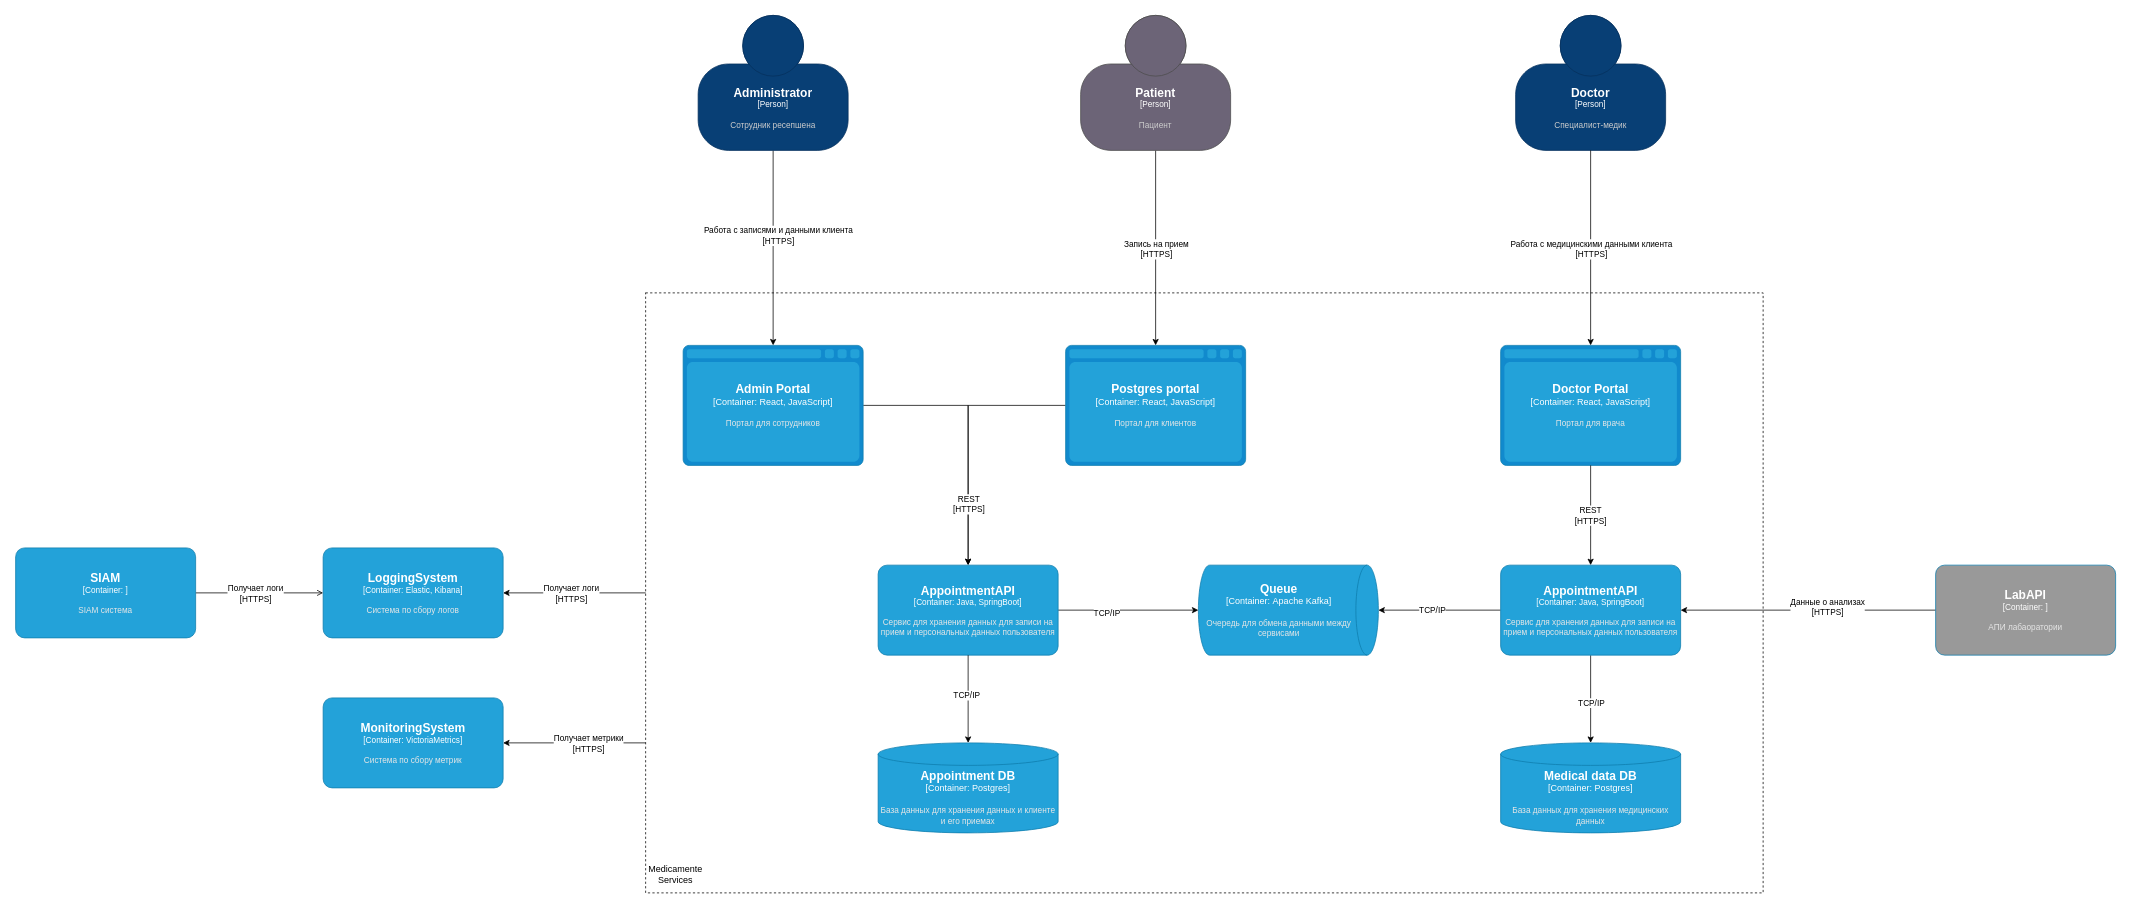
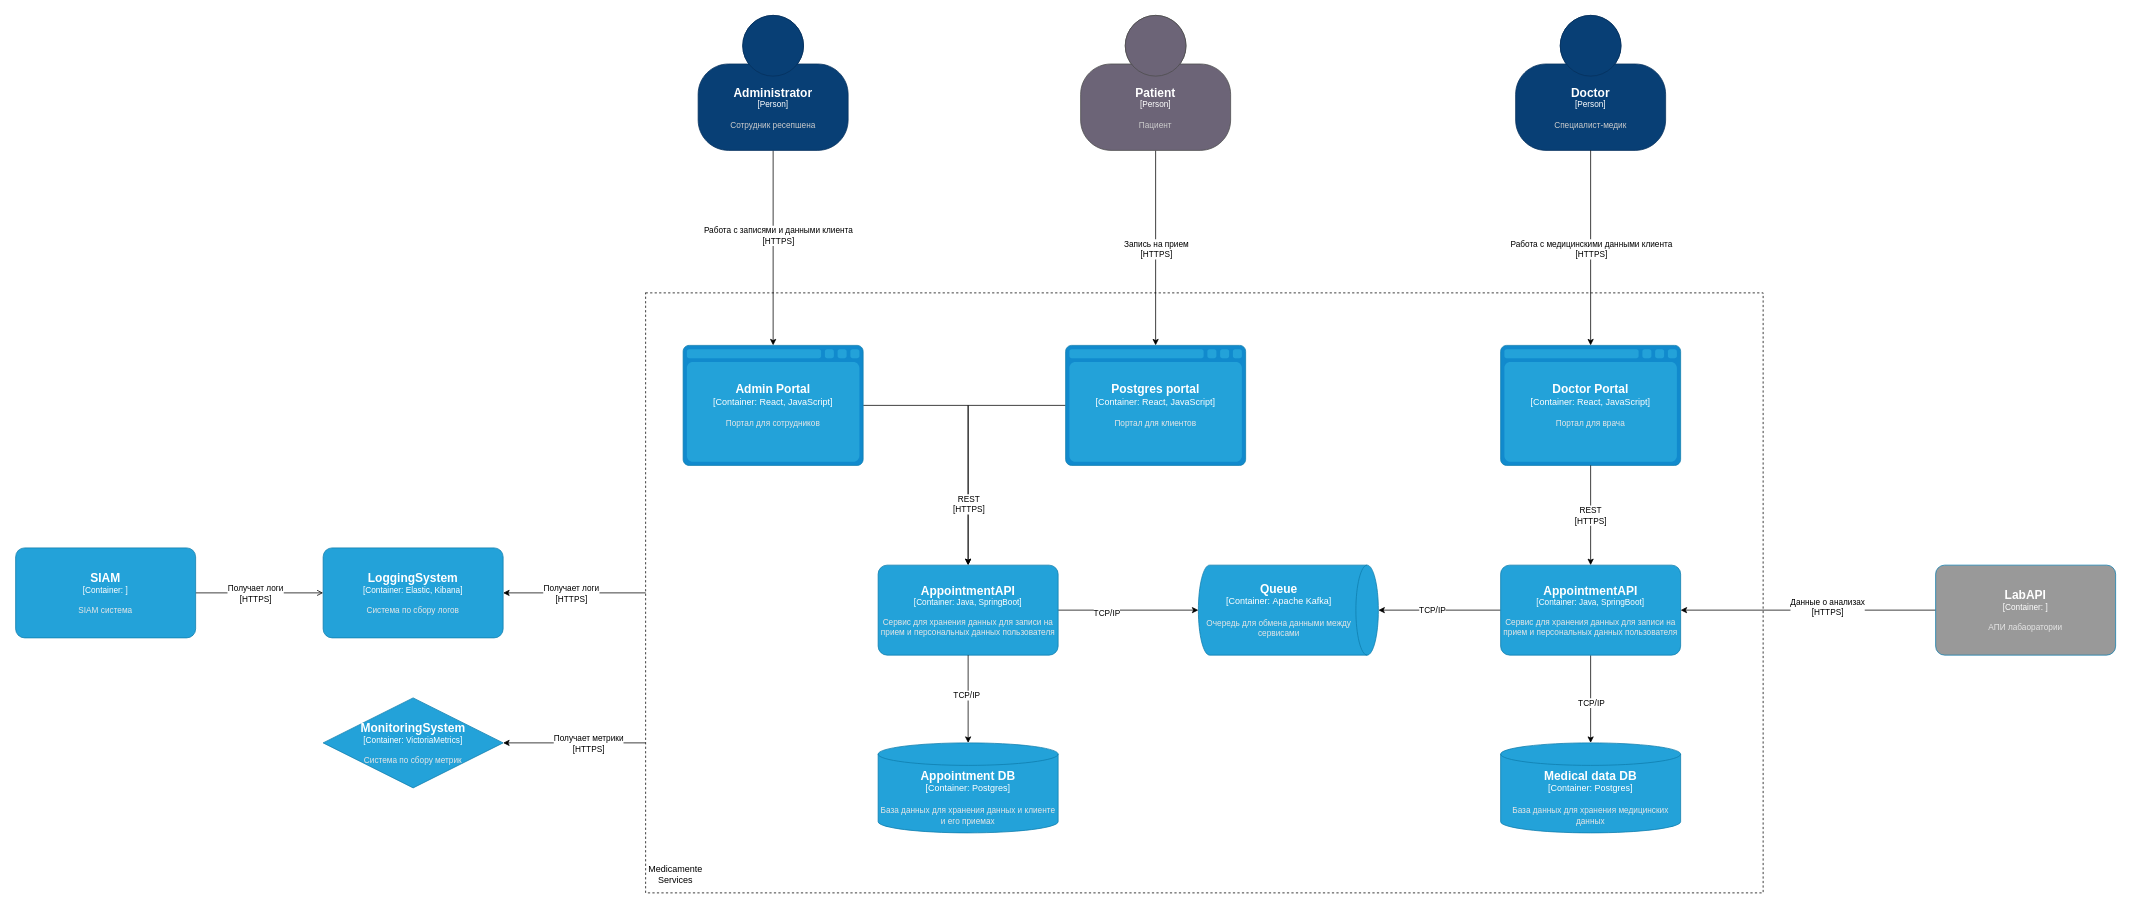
(413, 743) -> (413, 743)
